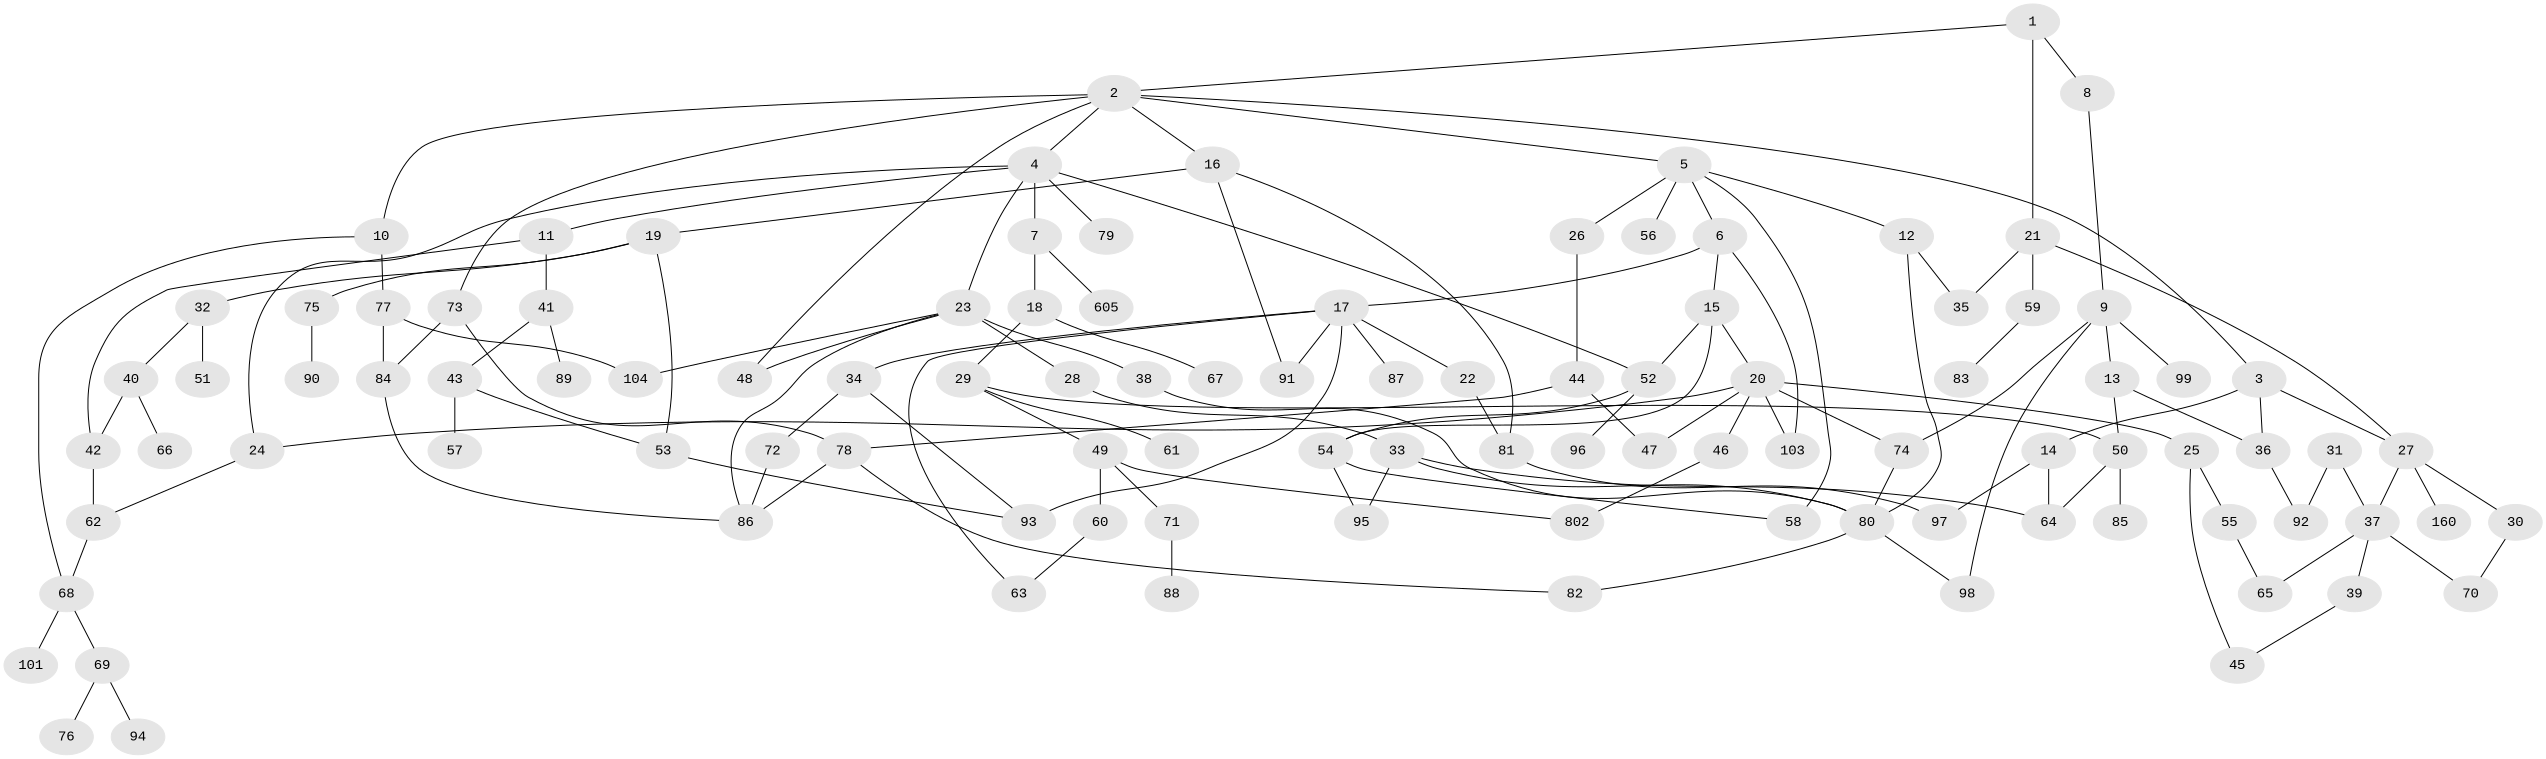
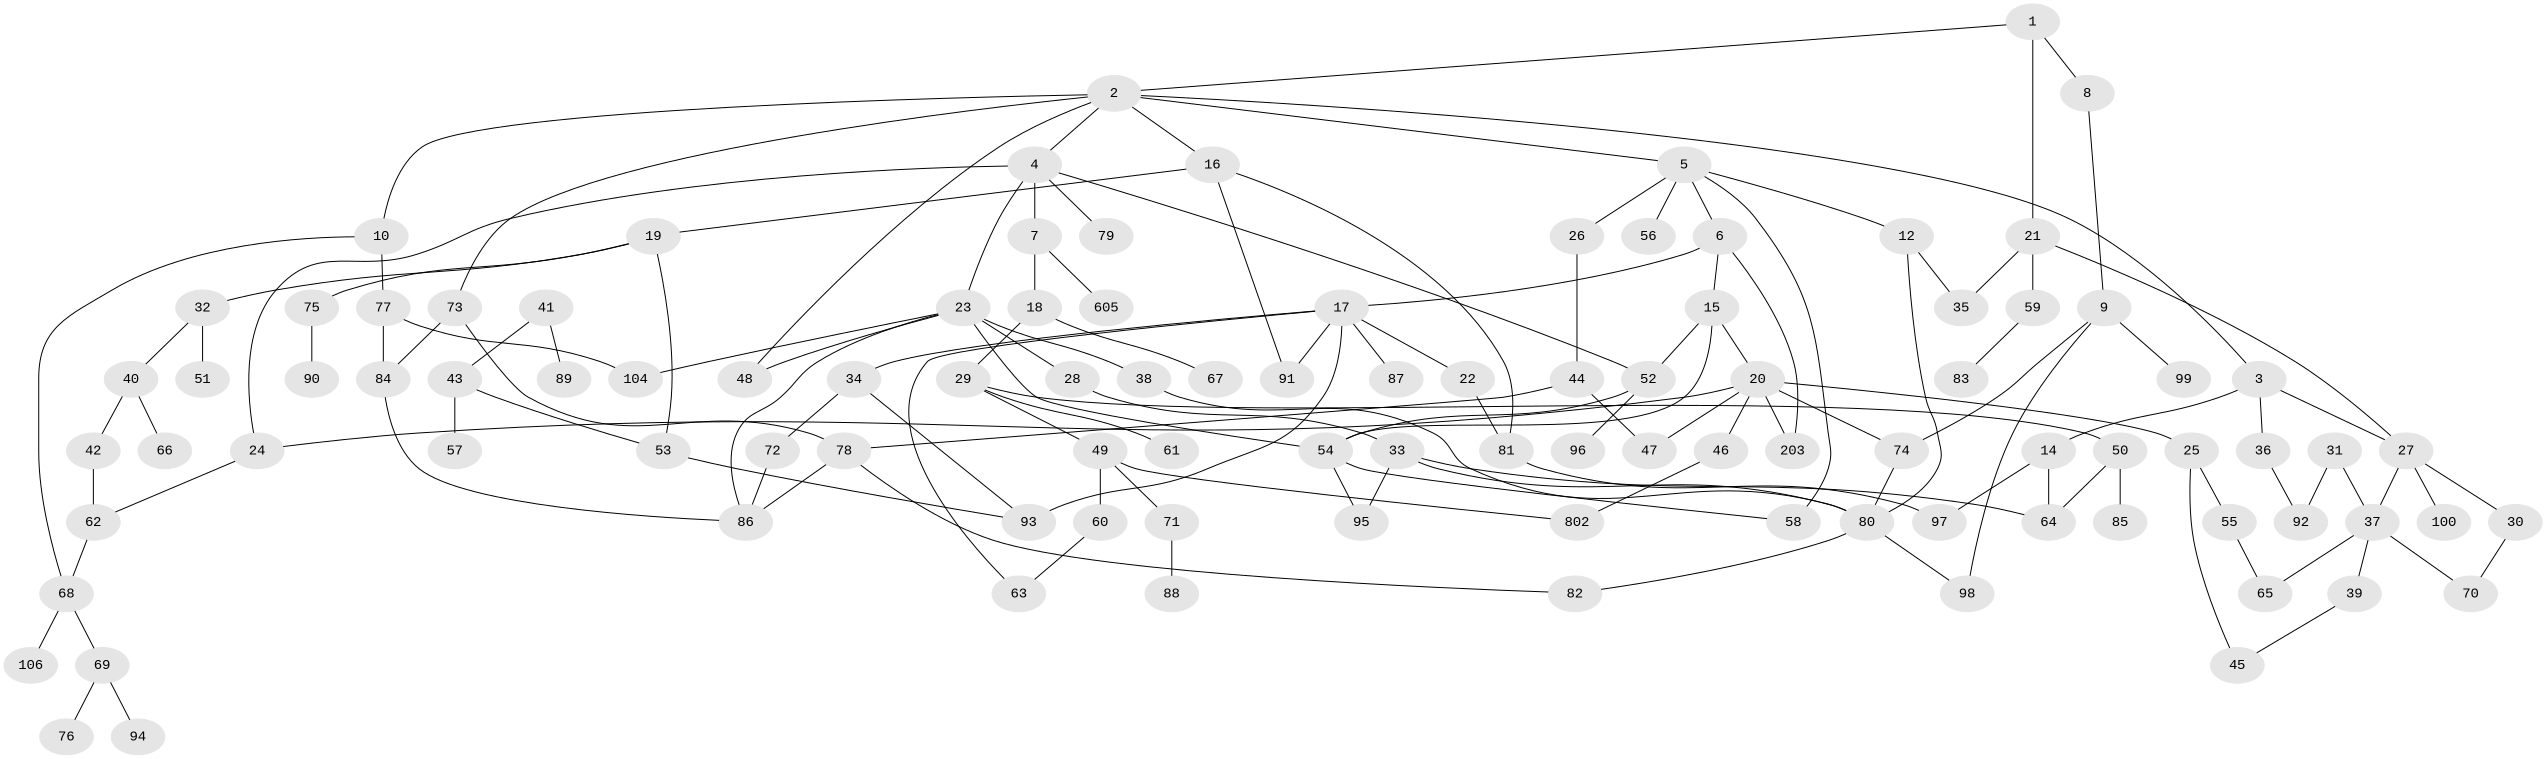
(546, 236) -> none
(2112, 379) -> none
none -> (1120, 417)
(1792, 451) -> (1792, 451)
(2444, 522) -> (2444, 522)
(31, 665) -> (31, 665)
